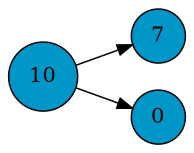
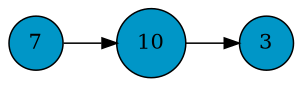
(97, 58) -> (83, 43)
(158, 117) -> (266, 43)
